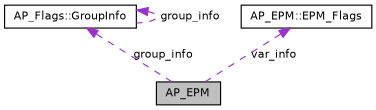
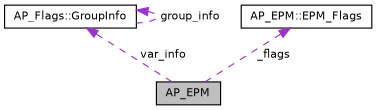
(162, 55) -> (162, 55)
(272, 55) -> (272, 55)
